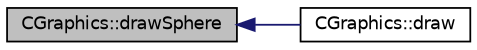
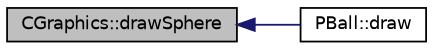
(385, 25) -> (363, 25)
